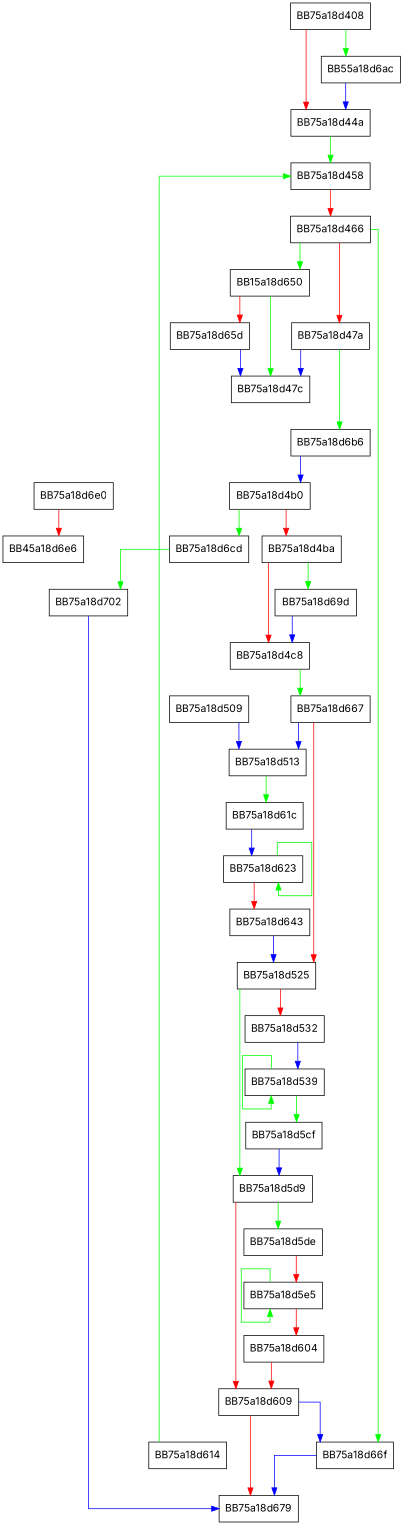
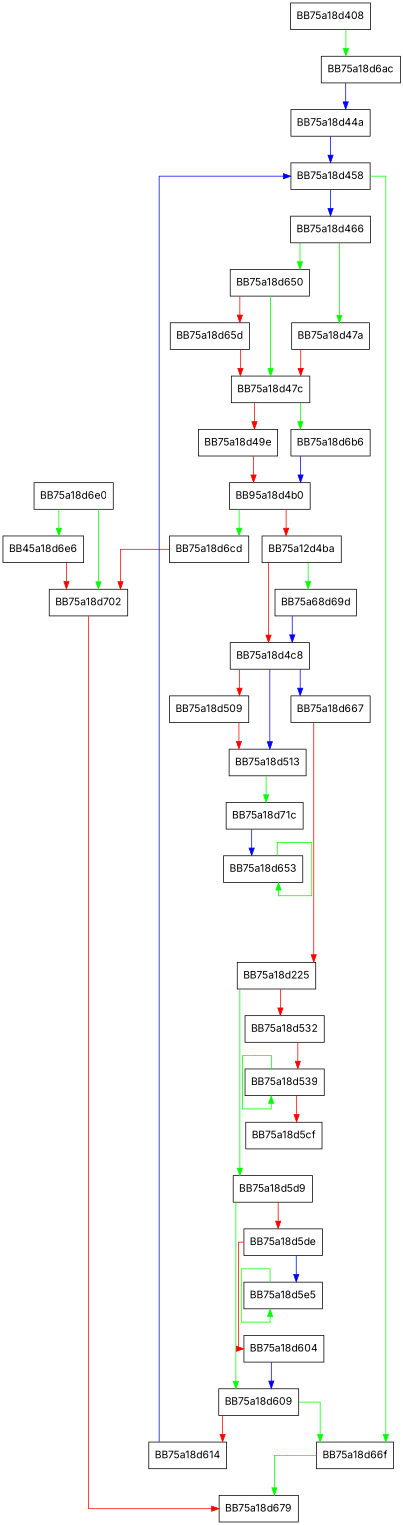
(306, 66) -> none
(361, 70) -> (361, 70)
(331, 146) -> (331, 146)
(331, 199) -> (331, 199)
(339, 279) -> (339, 279)
(270, 283) -> (270, 283)
(240, 359) -> (240, 359)
(301, 359) -> (301, 359)
(340, 386) -> (300, 412)
none -> (238, 443)
(270, 496) -> (270, 496)
(59, 519) -> (59, 519)
none -> (98, 546)
(129, 549) -> (129, 549)
(302, 549) -> (302, 549)
none -> (66, 572)
(316, 603) -> (316, 603)
none -> (239, 679)
(300, 679) -> (300, 679)
(239, 732) -> (239, 732)
(299, 732) -> (270, 706)
(159, 747) -> (159, 747)
(265, 816) -> (265, 816)
(378, 828) -> (386, 798)
(263, 869) -> (263, 869)
(270, 922) -> none
(276, 976) -> (276, 976)
(298, 1052) -> (298, 1052)
(297, 1105) -> (297, 1105)
(88, 1124) -> (88, 1124)
(279, 1158) -> none
(278, 1212) -> (278, 1212)
(296, 1265) -> (296, 1265)
(236, 1292) -> (236, 1292)
(296, 1318) -> (239, 1293)
(271, 1372) -> (271, 1372)
(320, 1408) -> (320, 1408)
(250, 1452) -> (223, 1425)
(279, 1455) -> (279, 1455)
